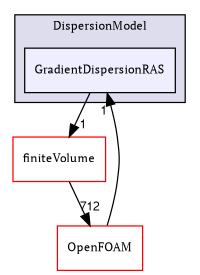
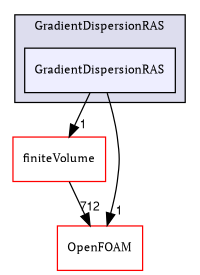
(100, 27) -> (100, 27)
(119, 166) -> (119, 153)
